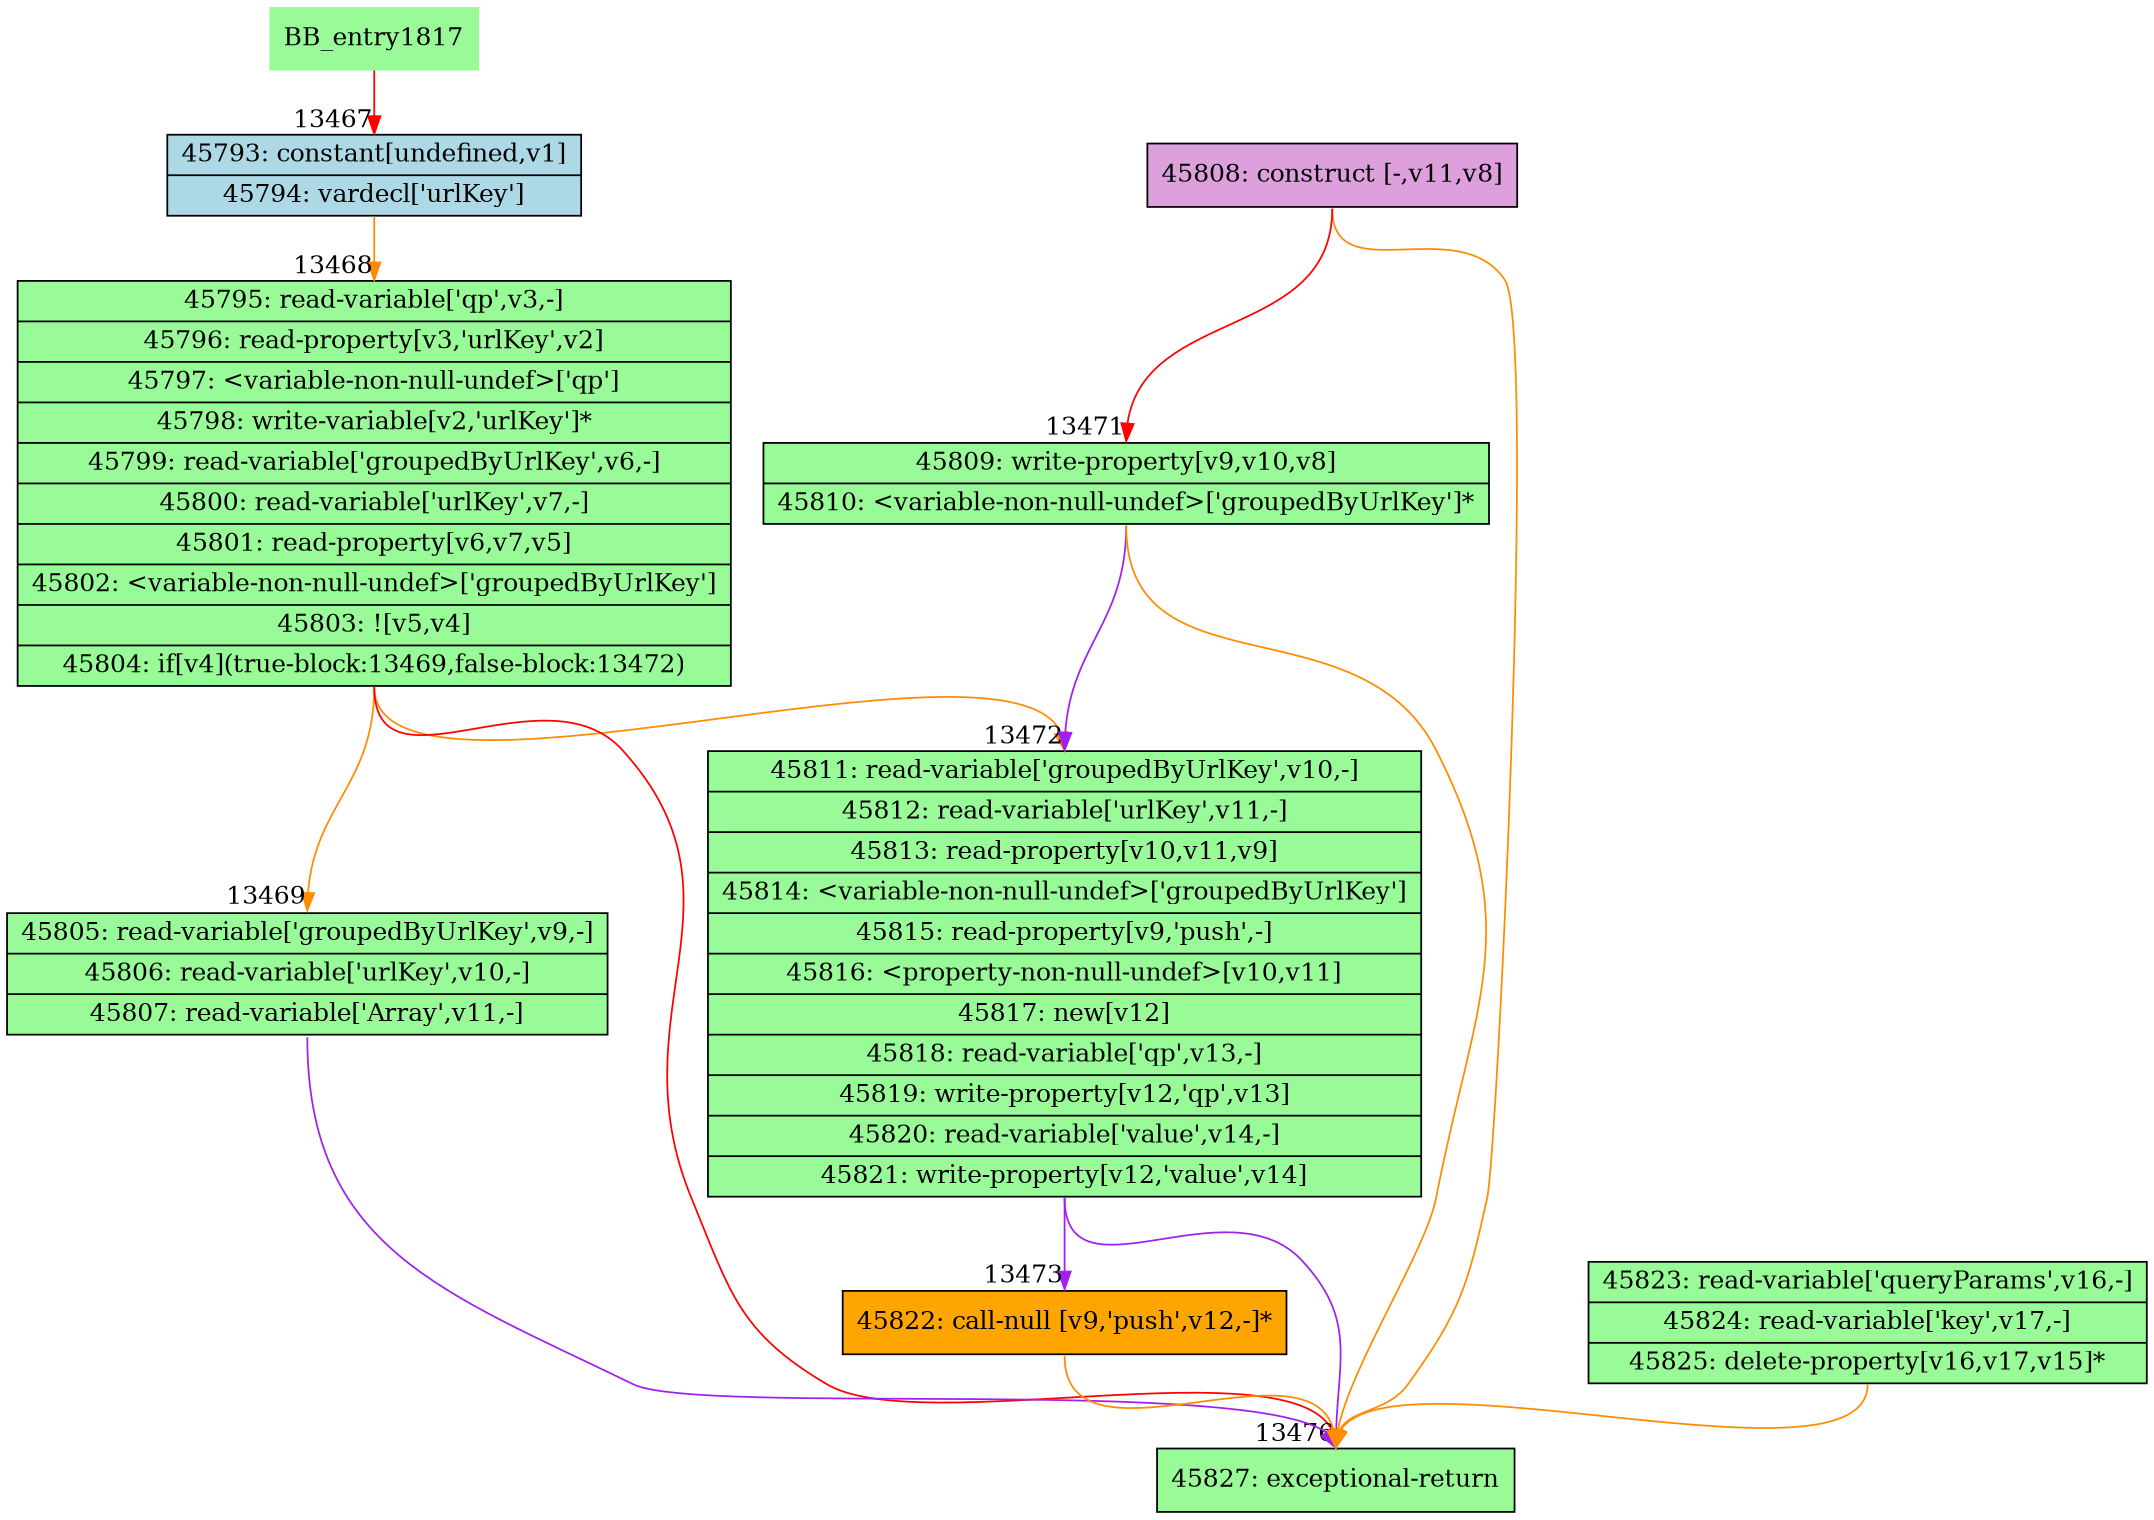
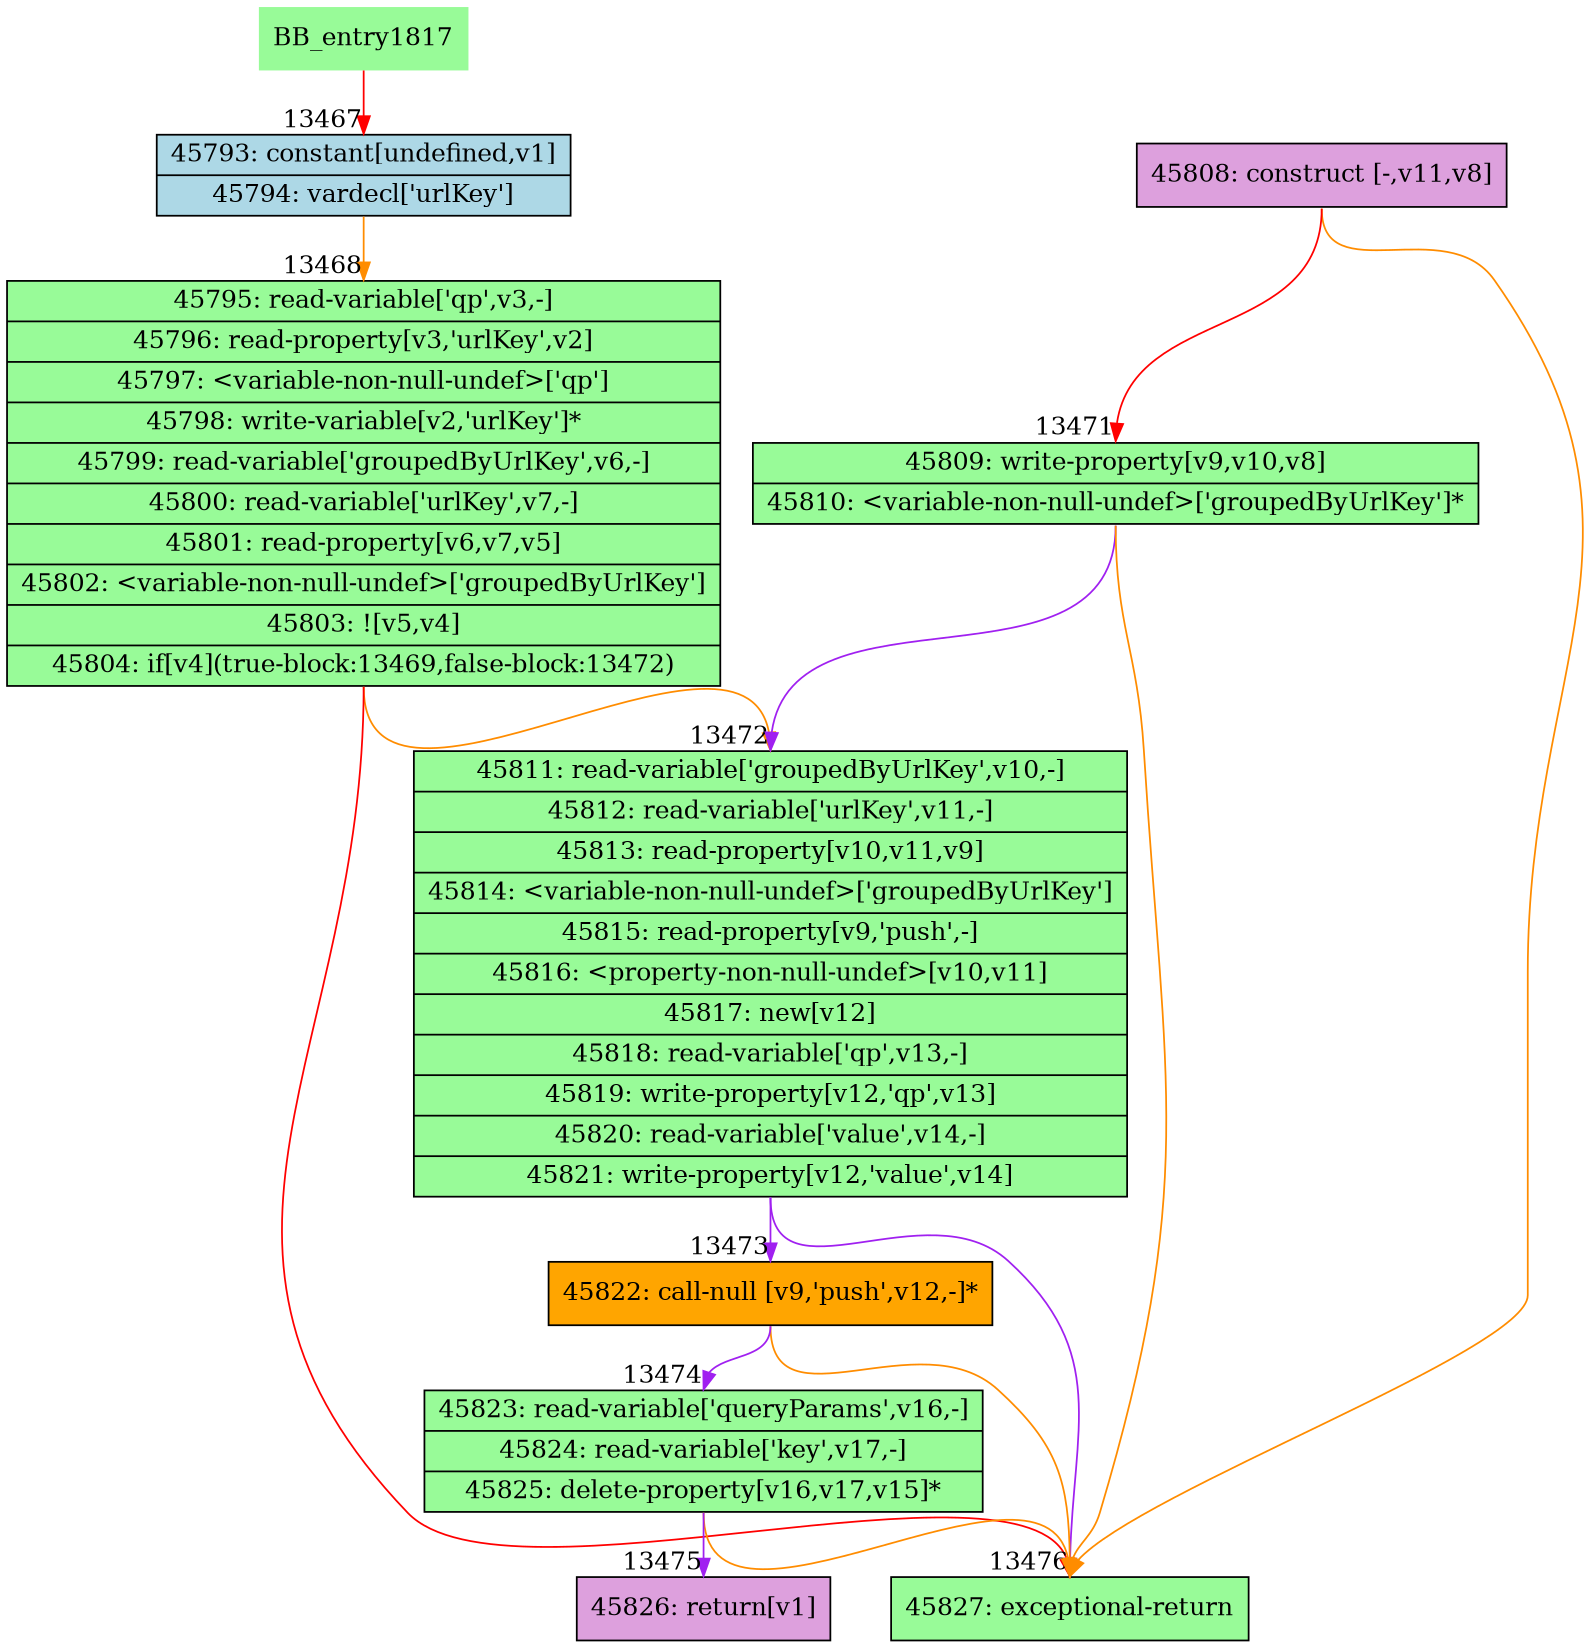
(307, 974) -> none
none -> (746, 1355)
none -> (704, 1609)
